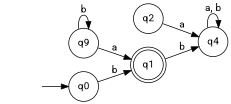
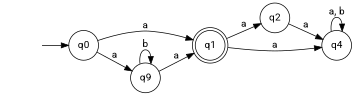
none -> (241, 32)
(182, 47) -> (275, 45)
none -> (111, 60)
(115, 70) -> (145, 25)
